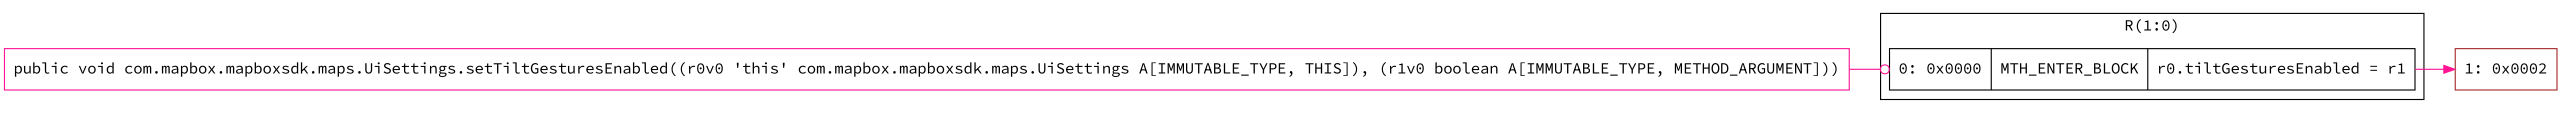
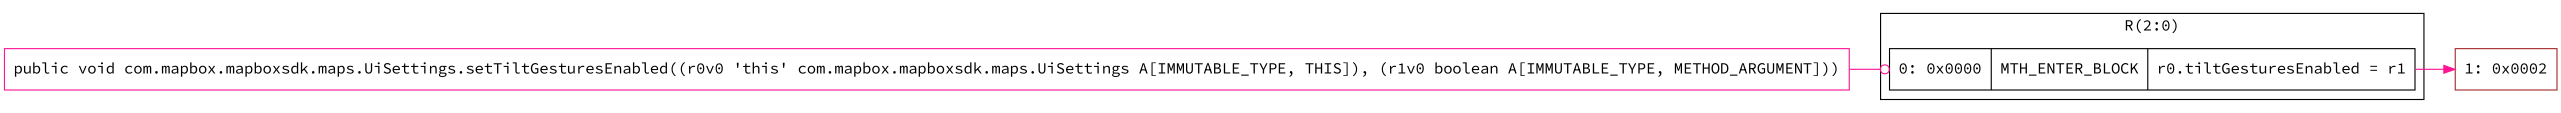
(2152, 26) -> (2152, 26)
